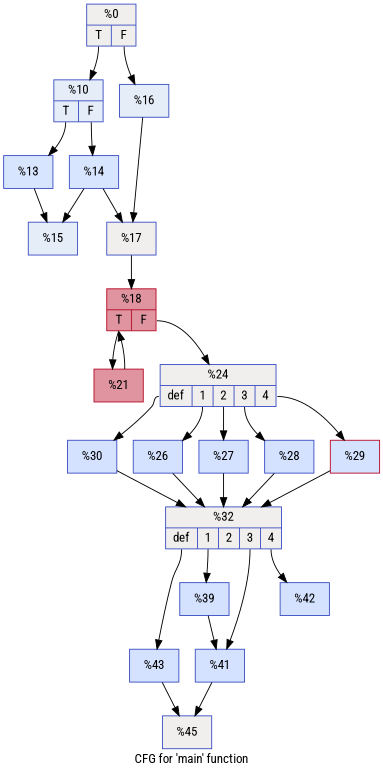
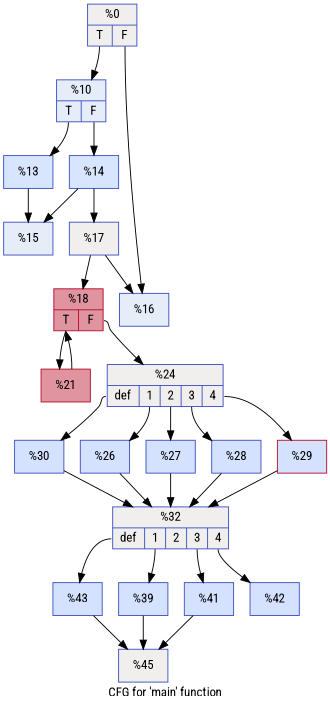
(138, 165) -> (116, 270)
(211, 628) -> (143, 628)
